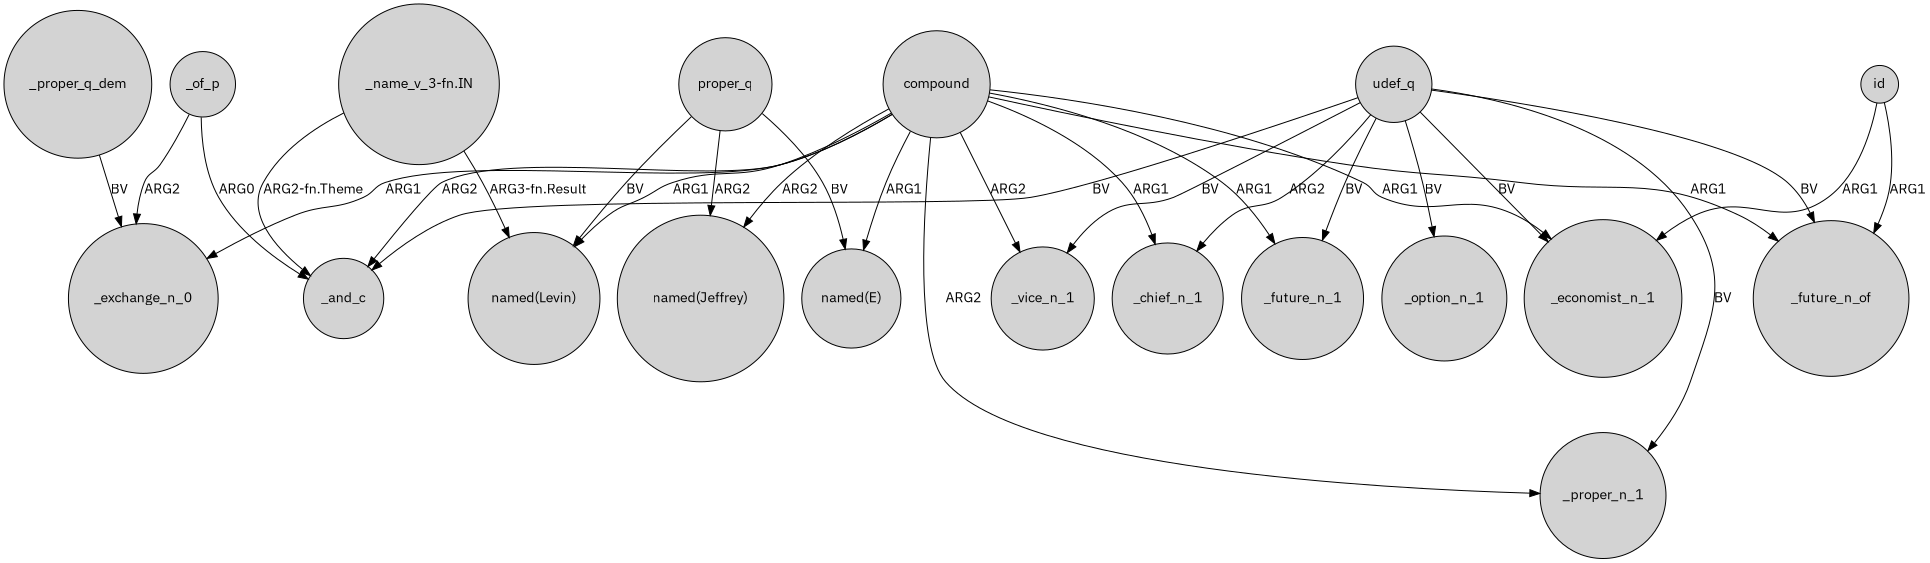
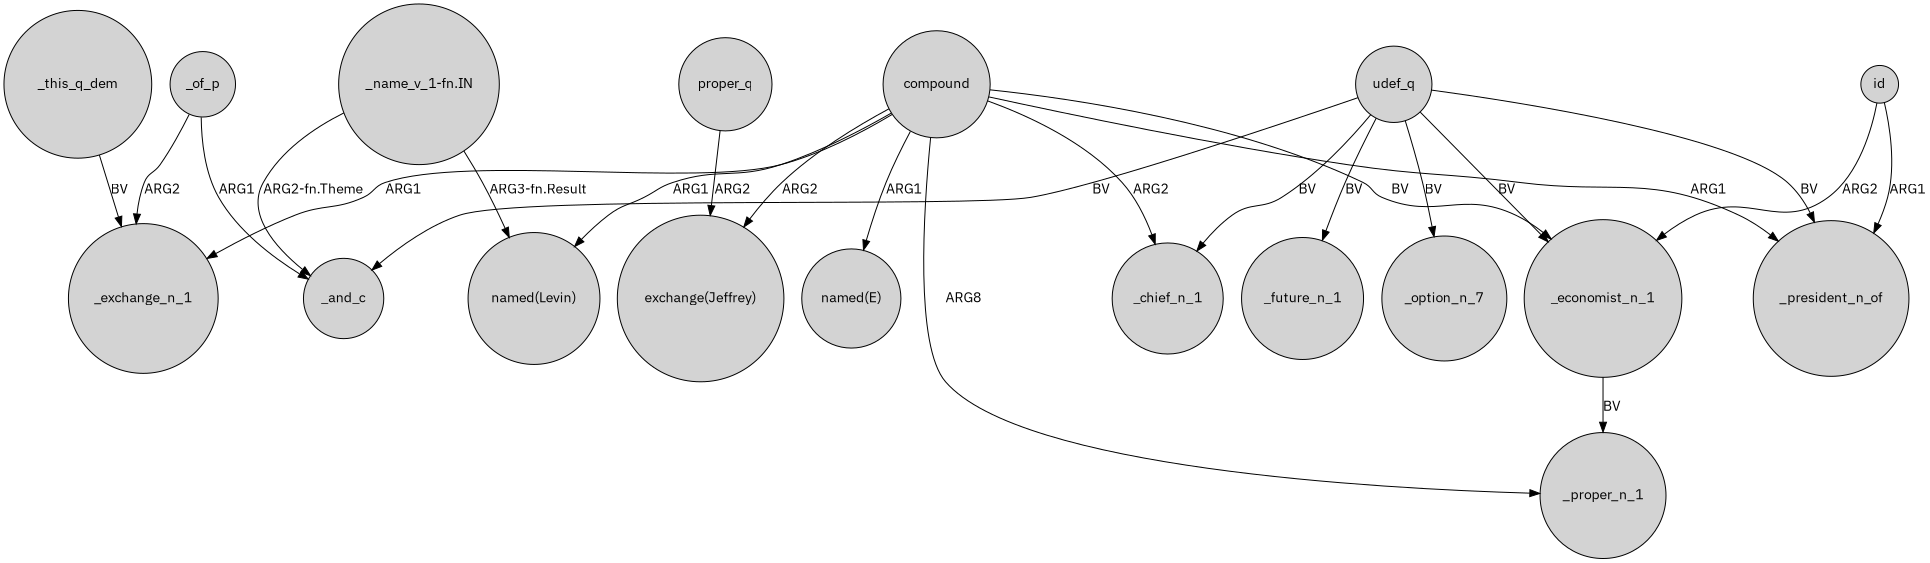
(78, 84) -> (78, 84)
(419, 84) -> (419, 84)
(1144, 138) -> none
(621, 169) -> none
(814, 169) -> none
(628, 181) -> none
(237, 190) -> (237, 190)
(1151, 190) -> (1151, 190)
(1308, 190) -> (1308, 190)
(1400, 190) -> (1400, 190)
(1860, 190) -> (1860, 190)
(1683, 206) -> (1603, 400)
(143, 298) -> (143, 298)
(701, 298) -> (701, 298)
(964, 298) -> (964, 298)
(1043, 298) -> none
(1444, 298) -> (1444, 298)
(1831, 298) -> (1831, 298)
